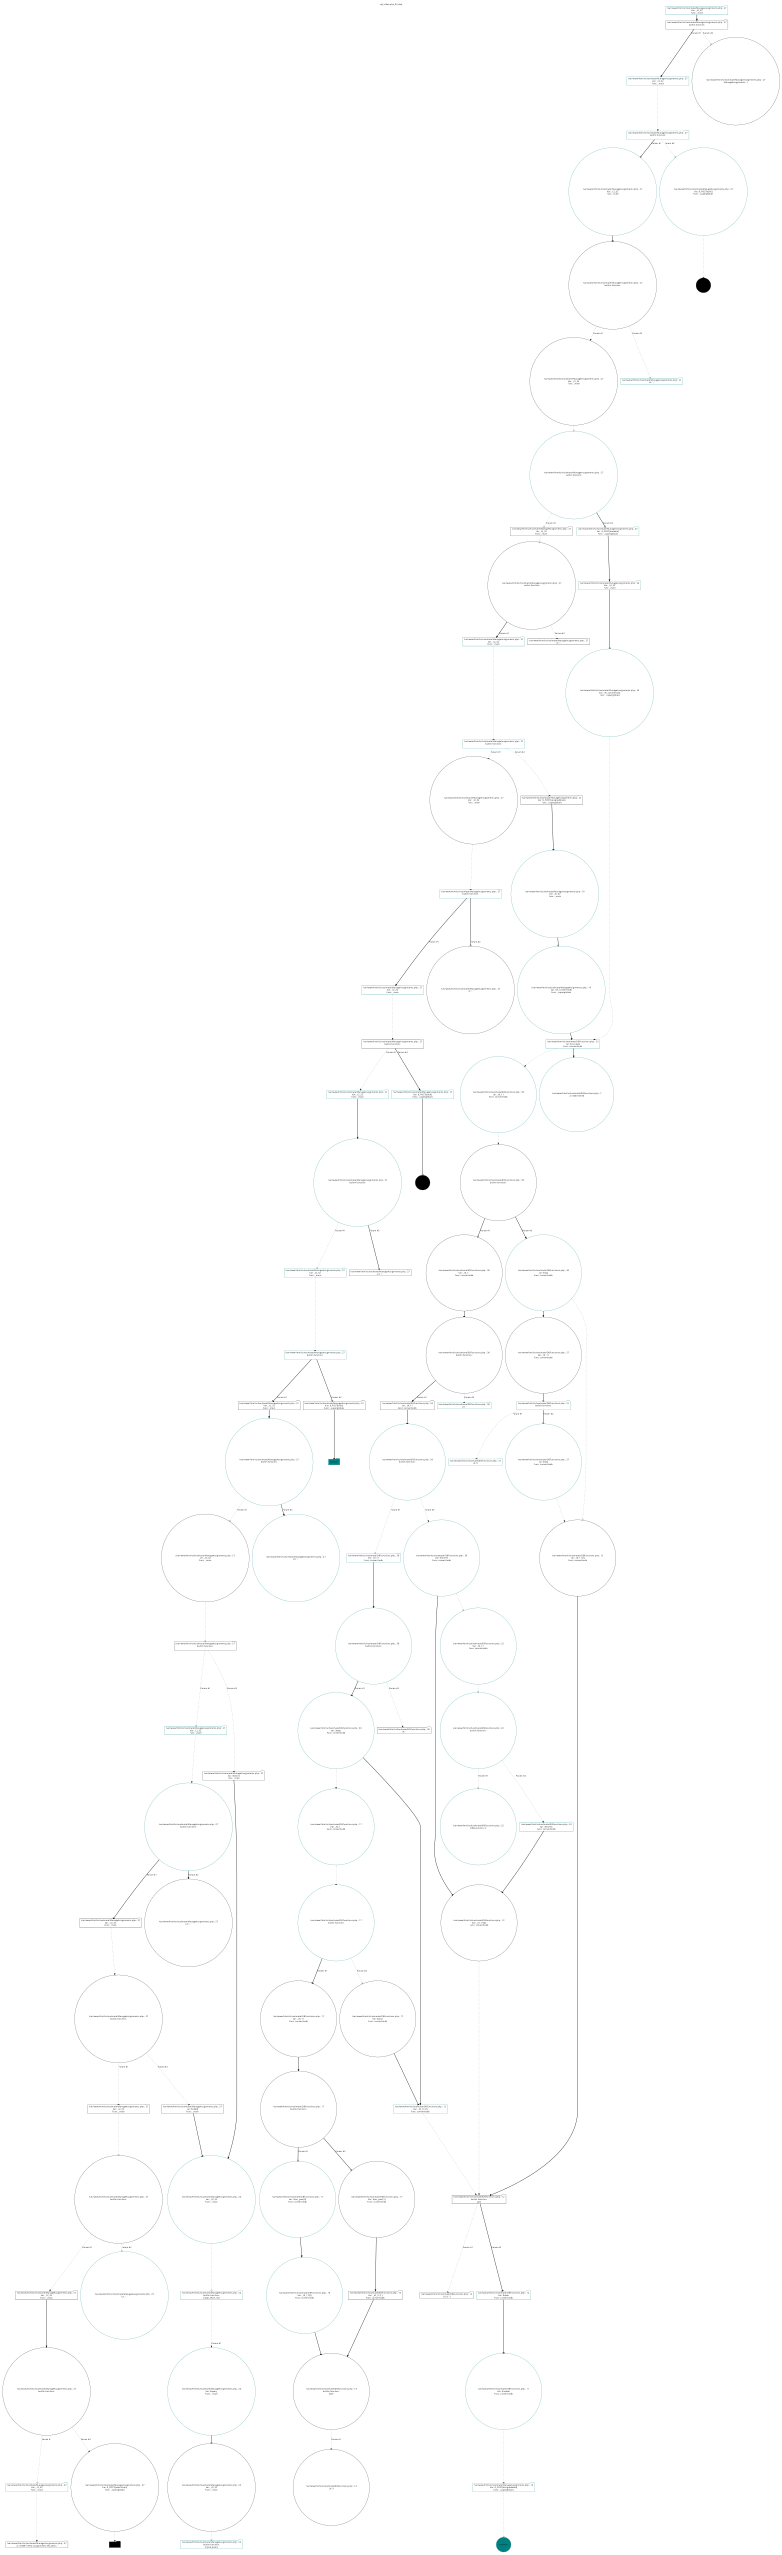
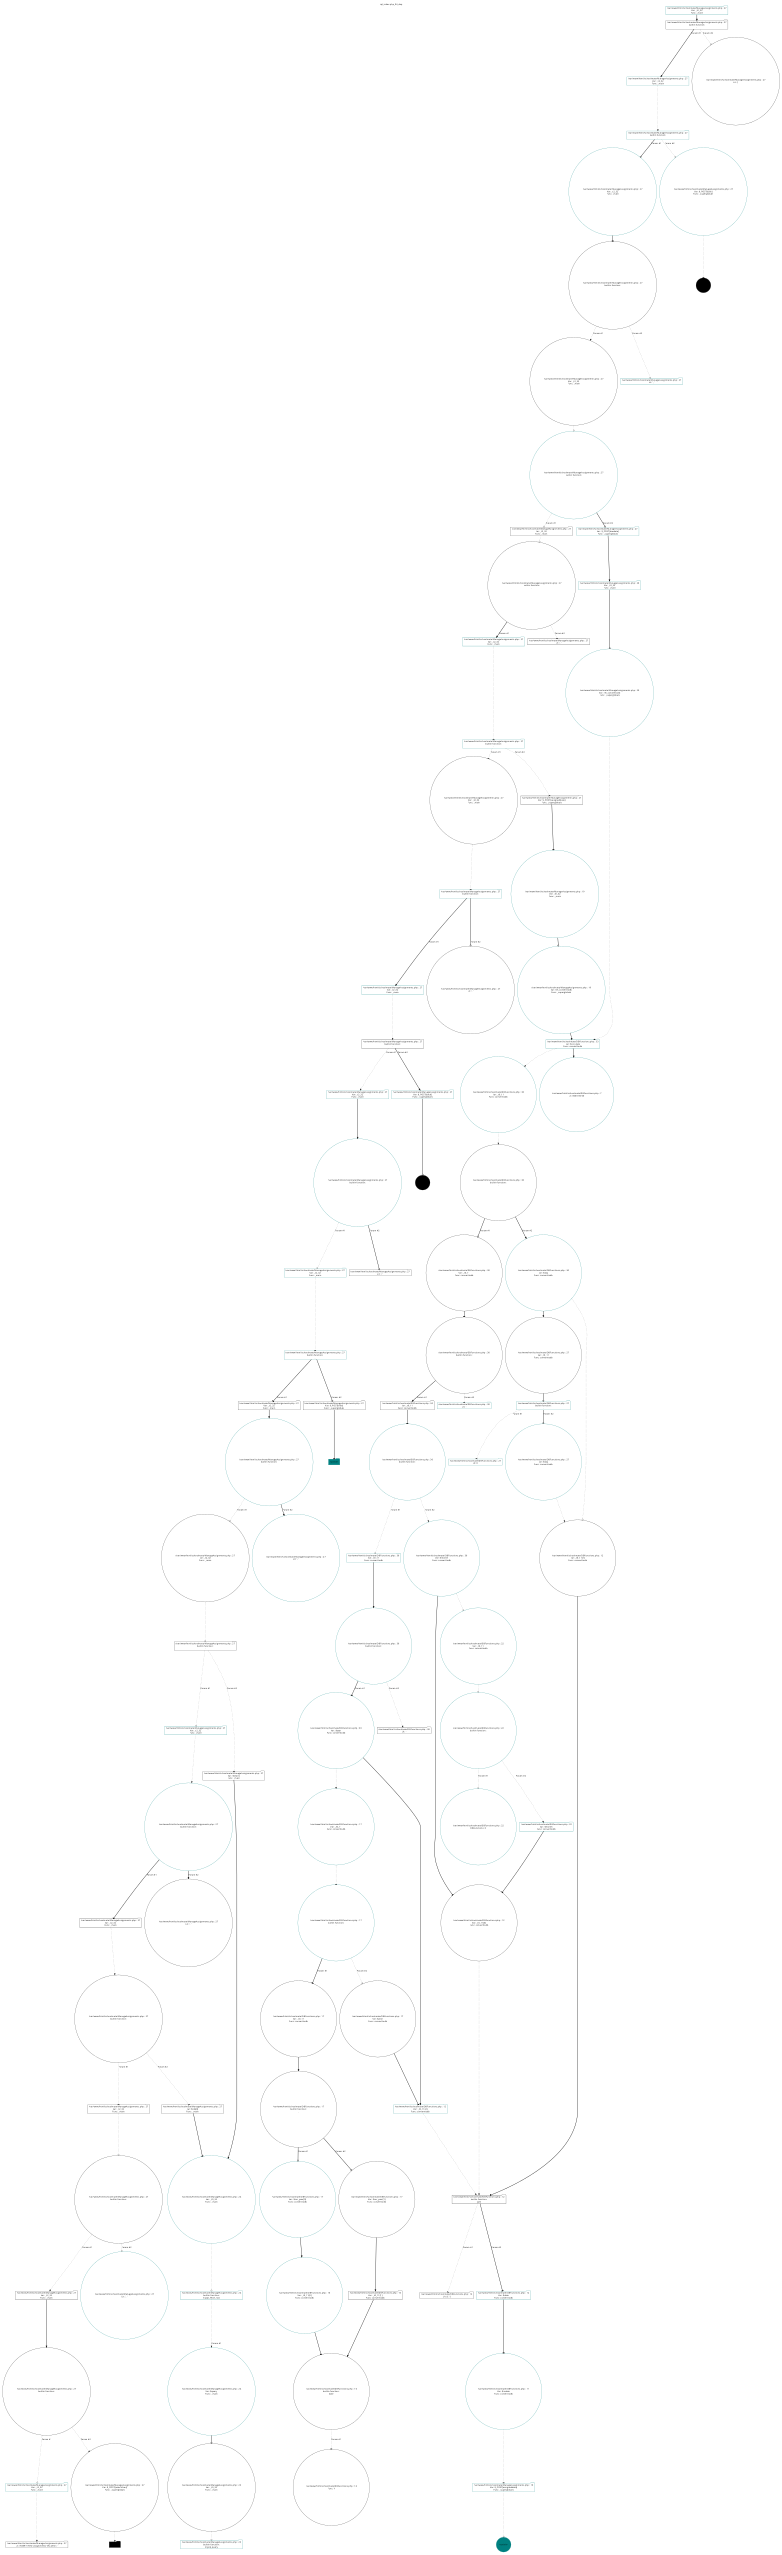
(736, 81) -> (736, 81)
(331, 2487) -> (331, 2487)
